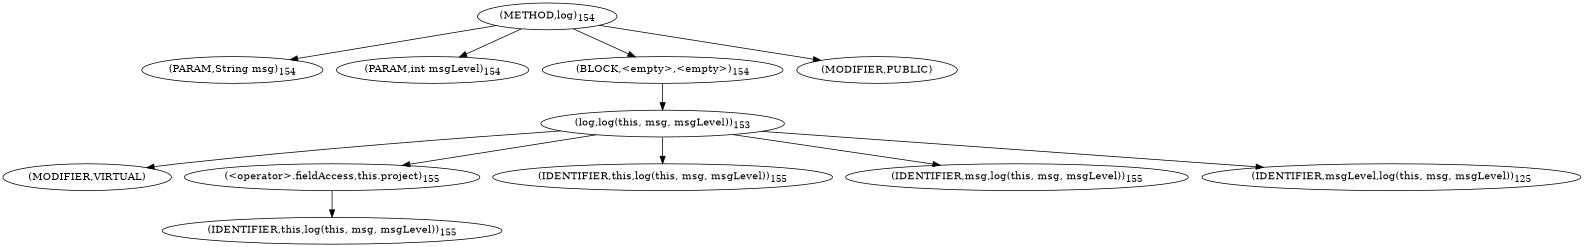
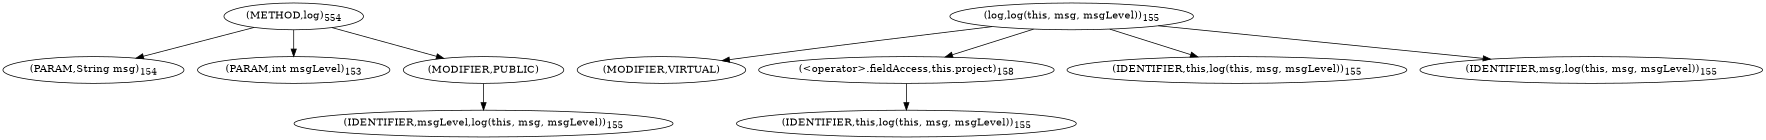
(586, 15) -> (333, 15)
(492, 69) -> (353, 69)
(663, 70) -> none
(742, 122) -> (1151, 15)
(1009, 149) -> (484, 93)
(431, 176) -> (1005, 69)
(1523, 176) -> (615, 122)
